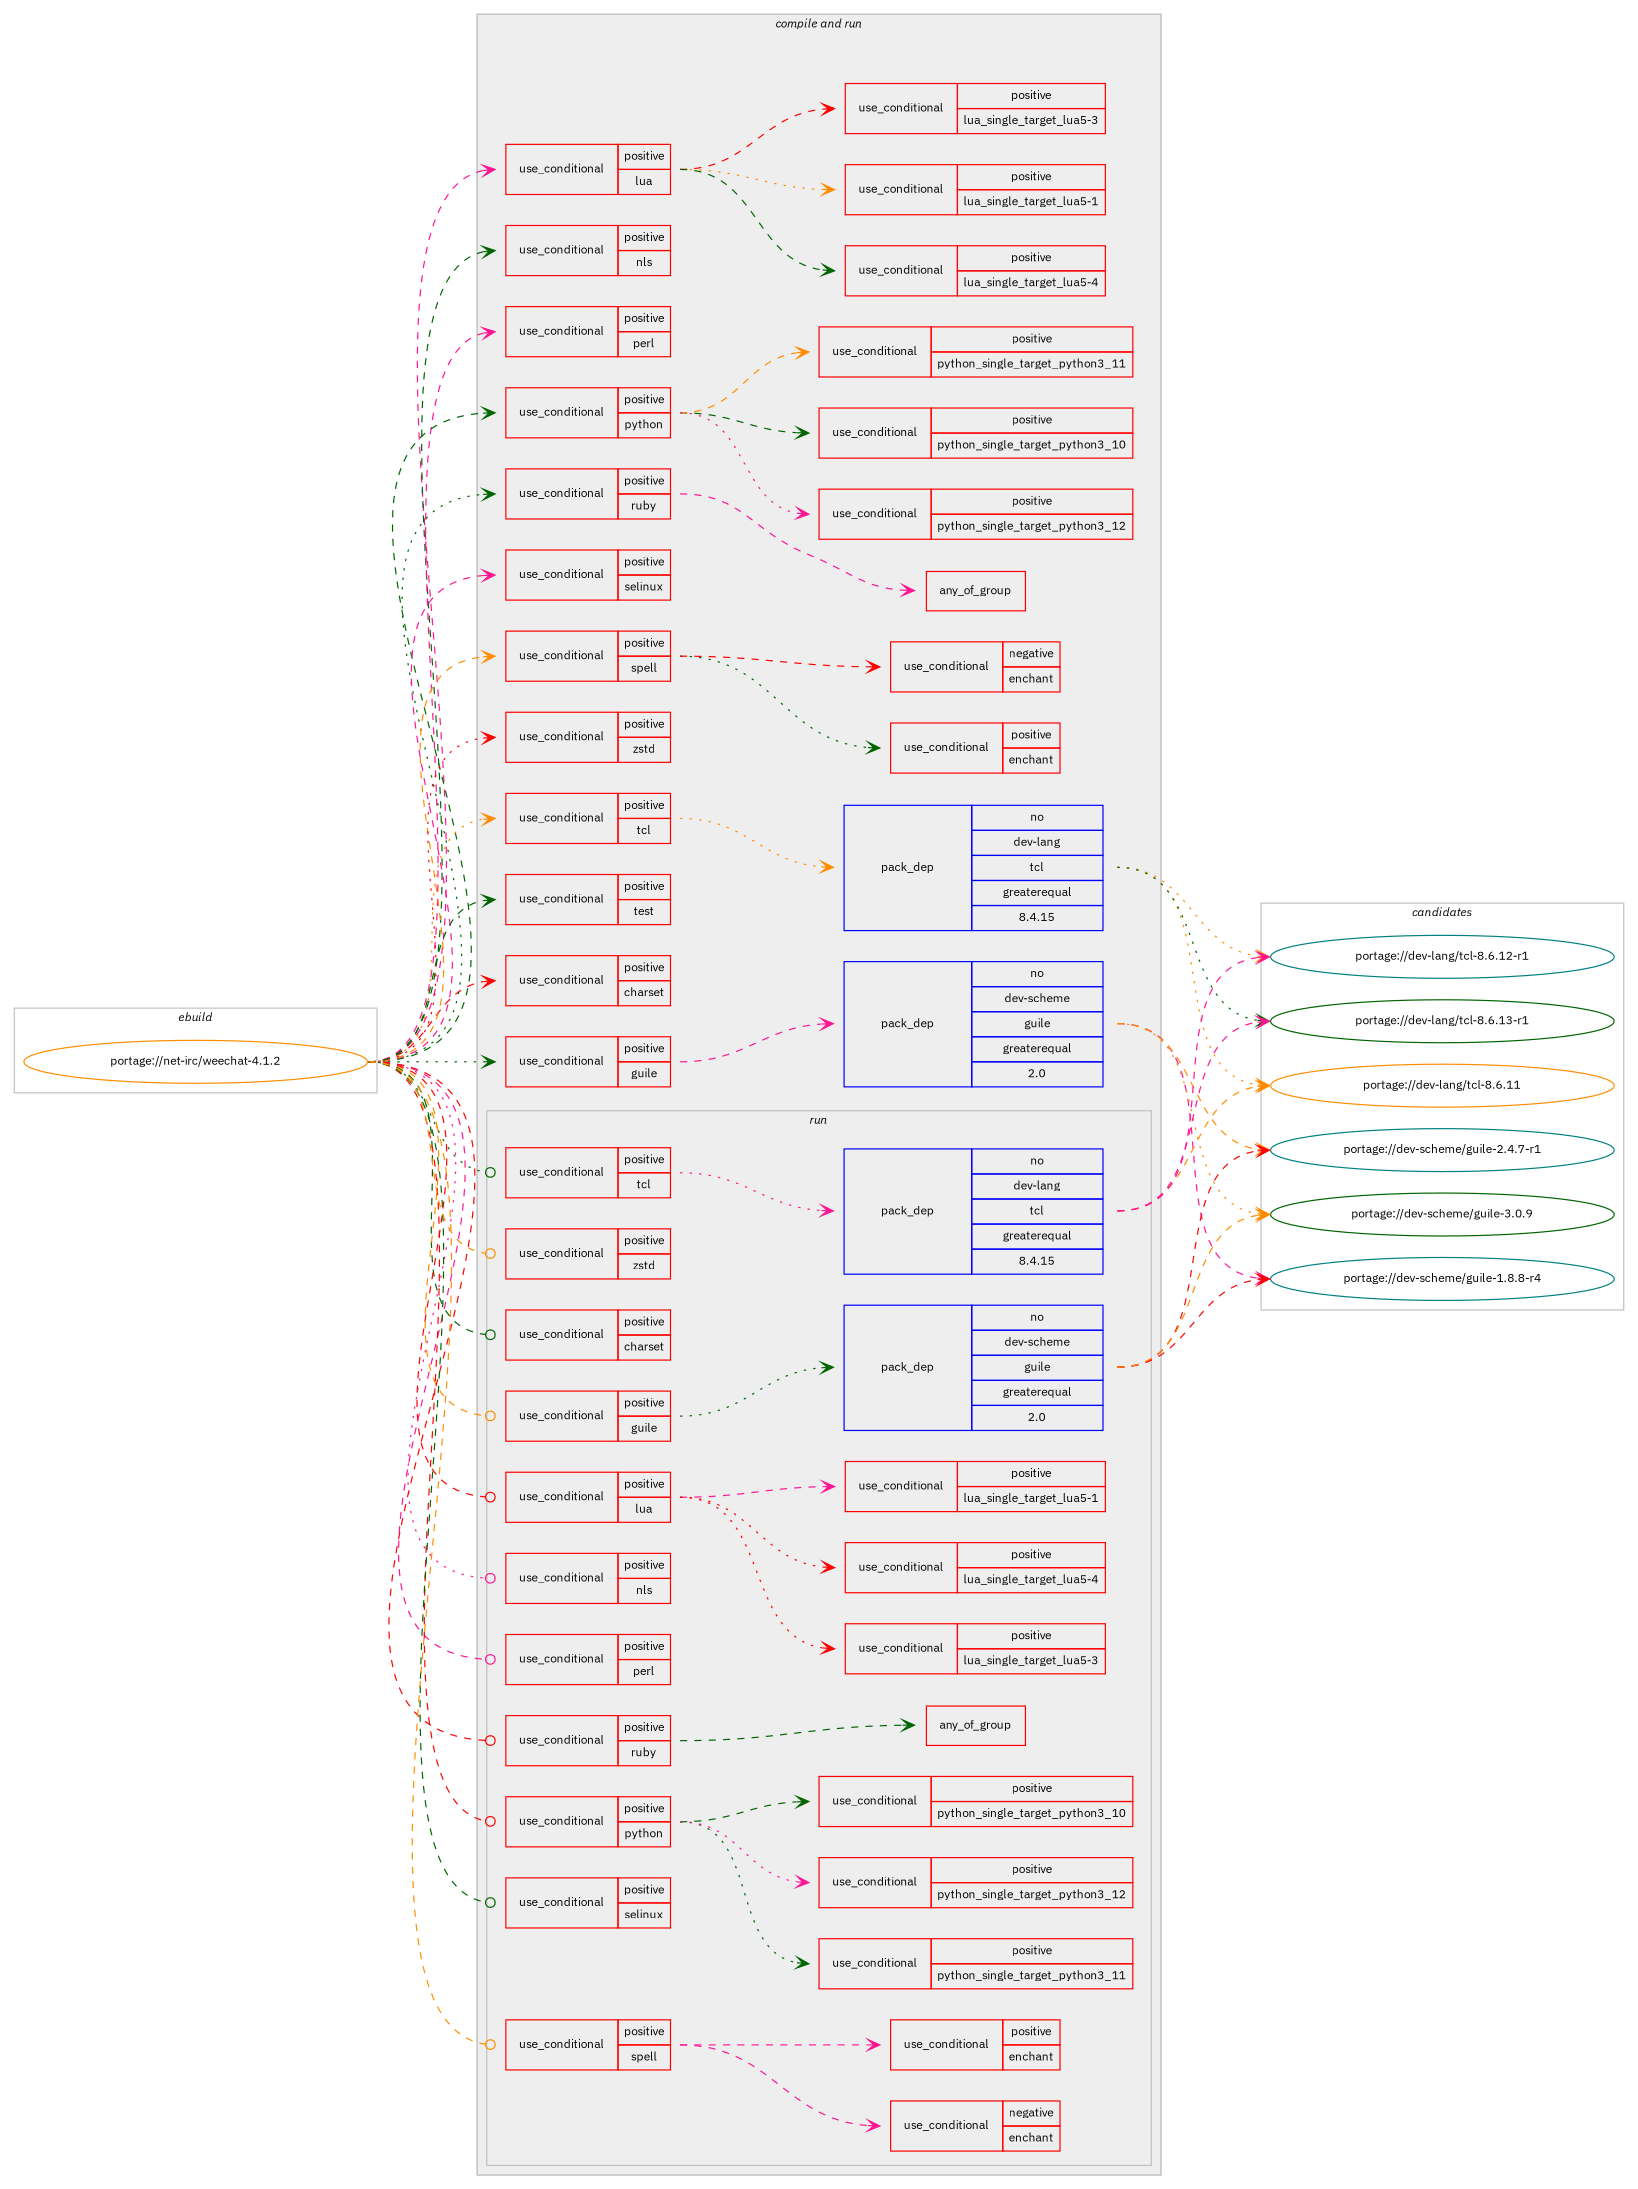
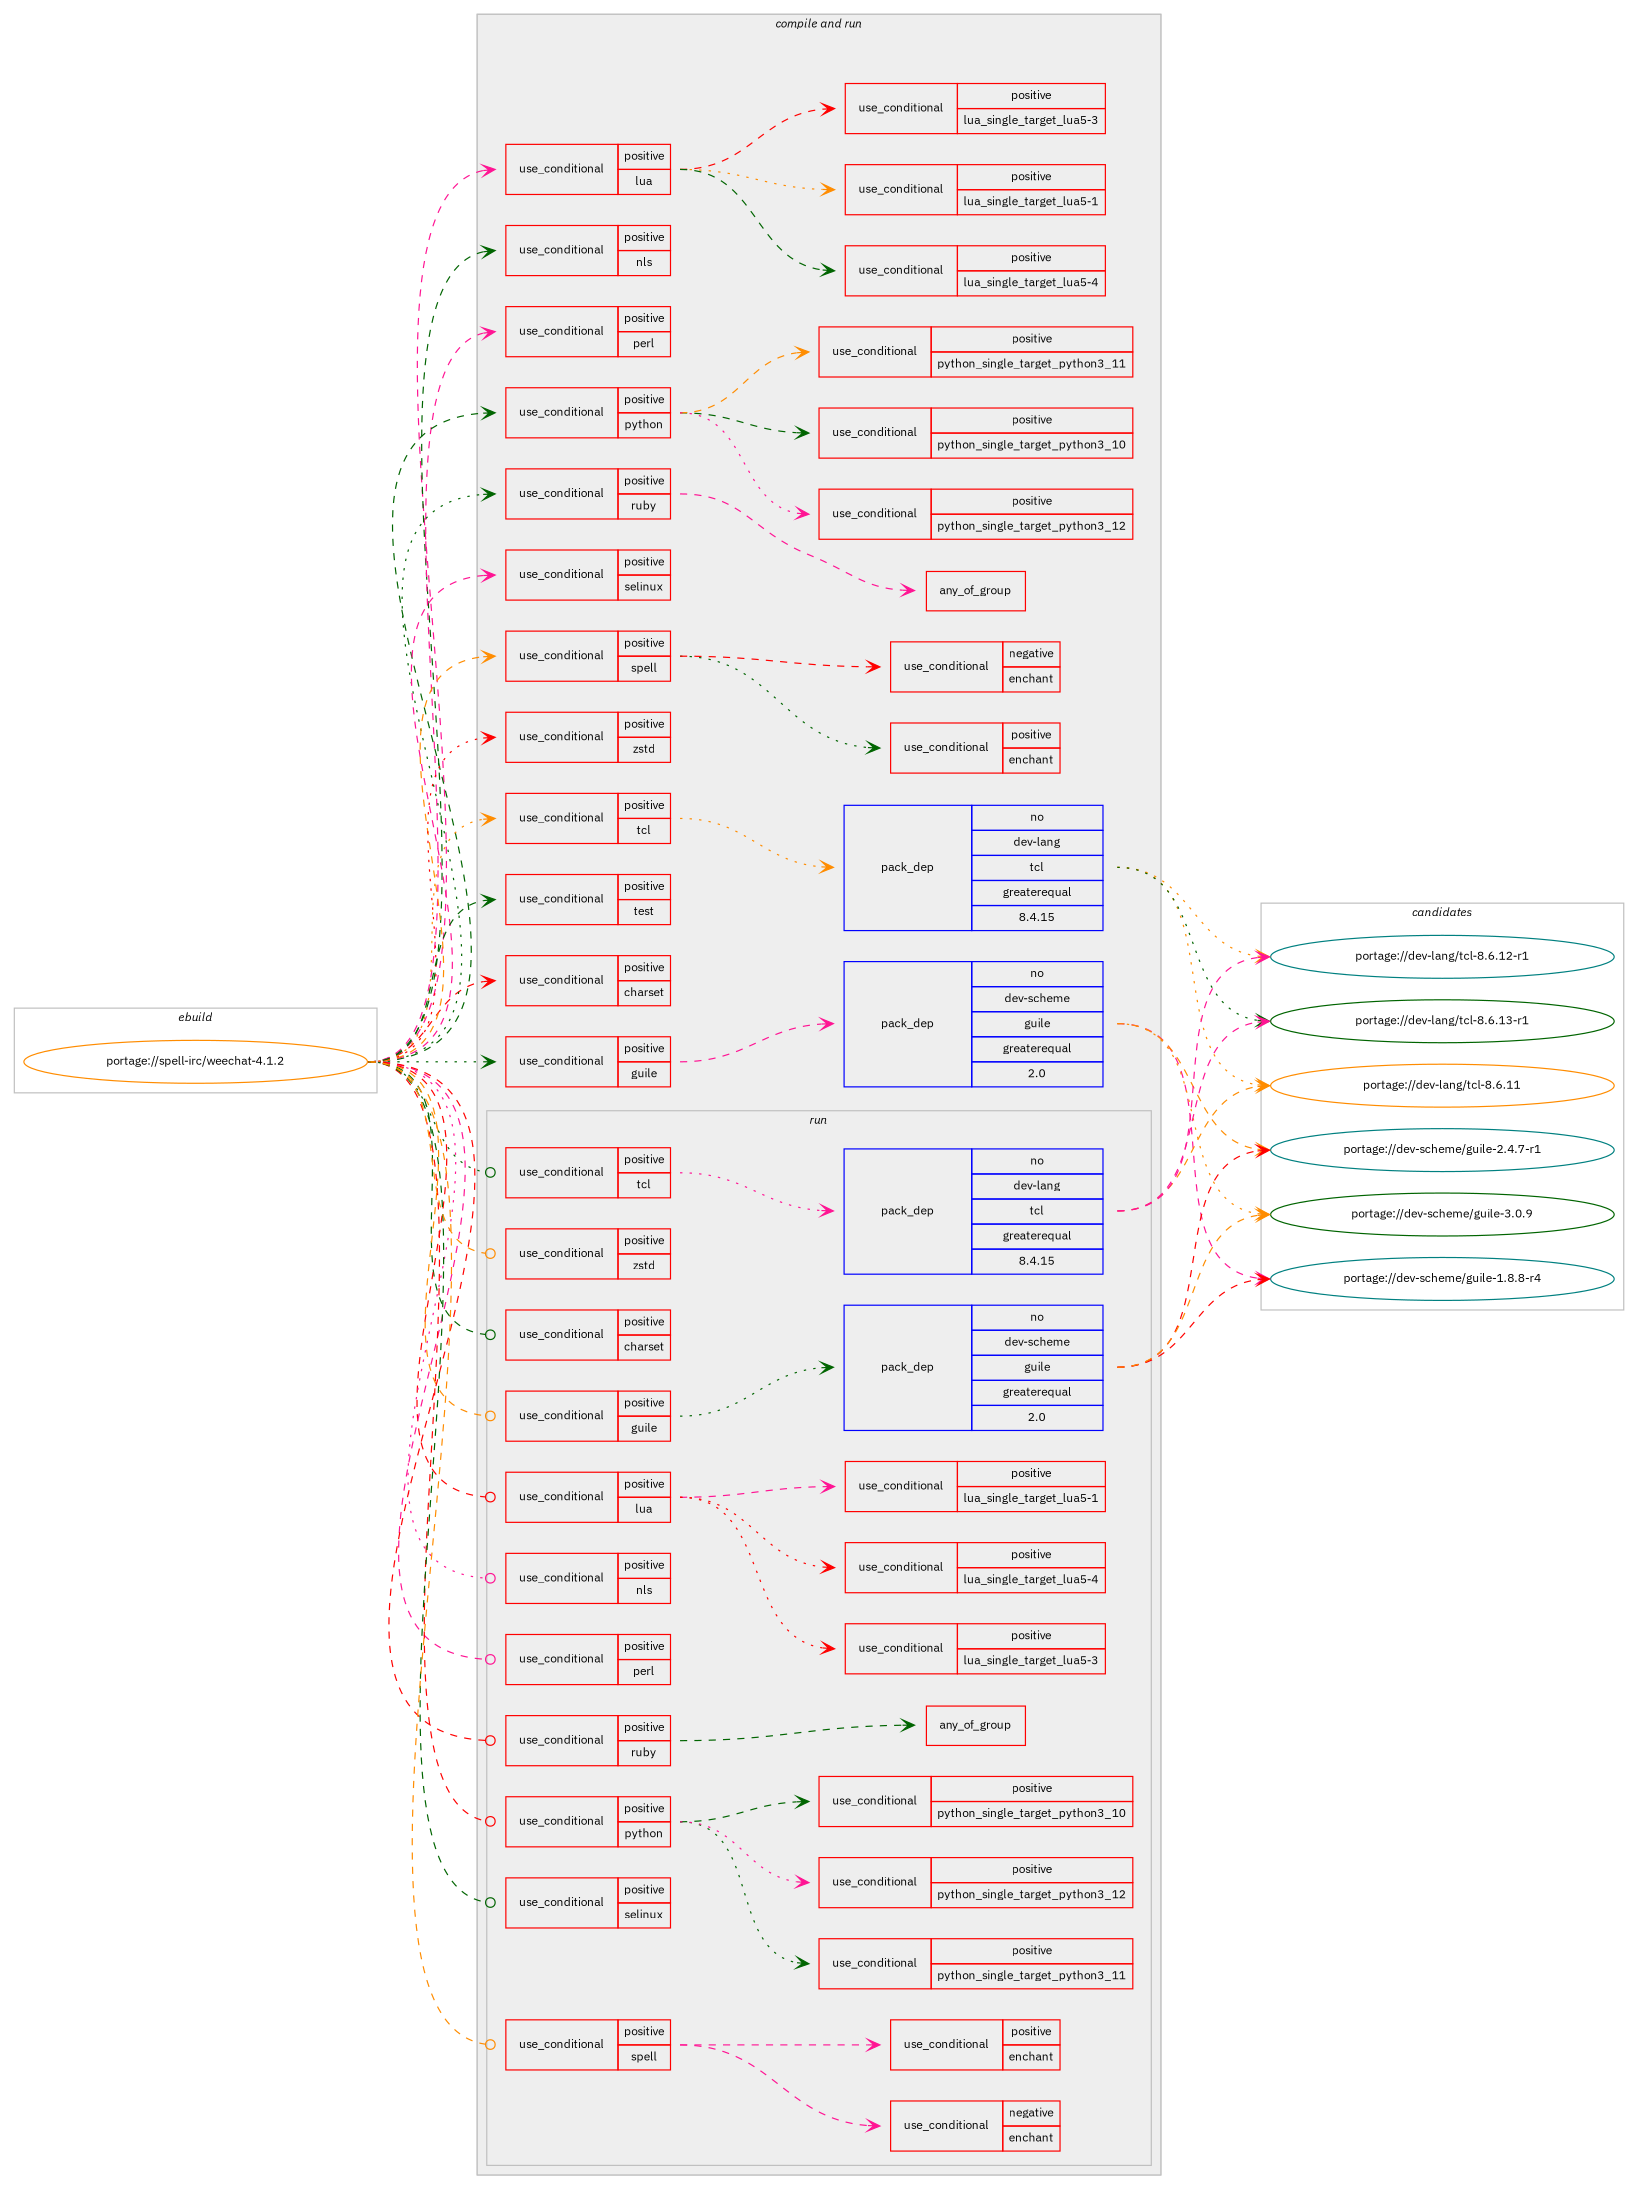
(196, 1062) -> (196, 1062)
